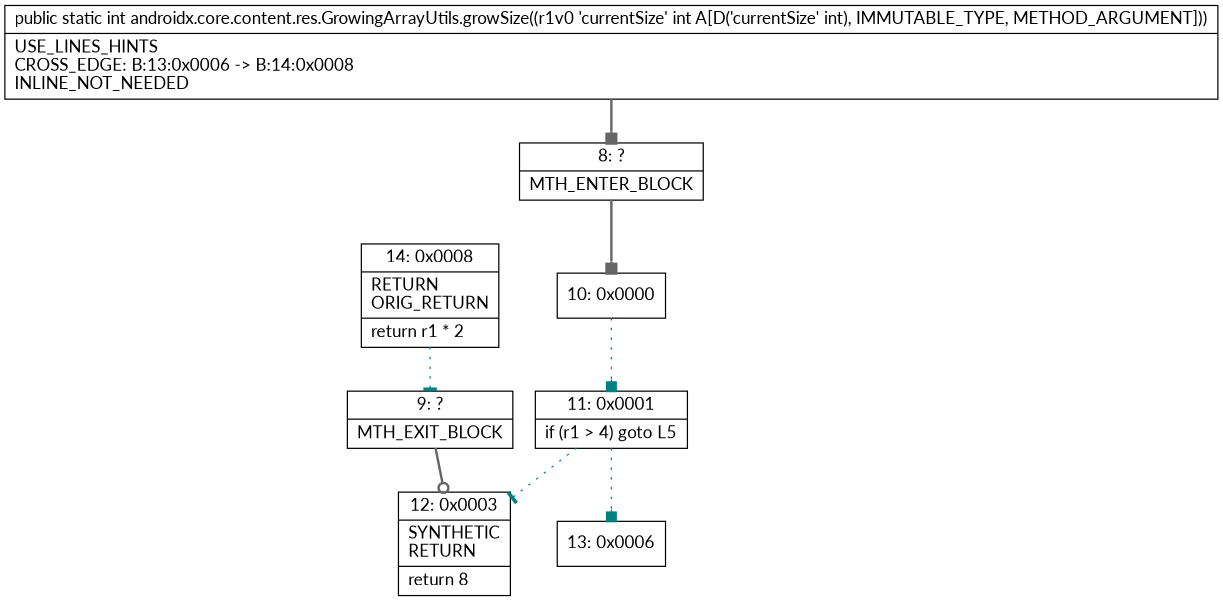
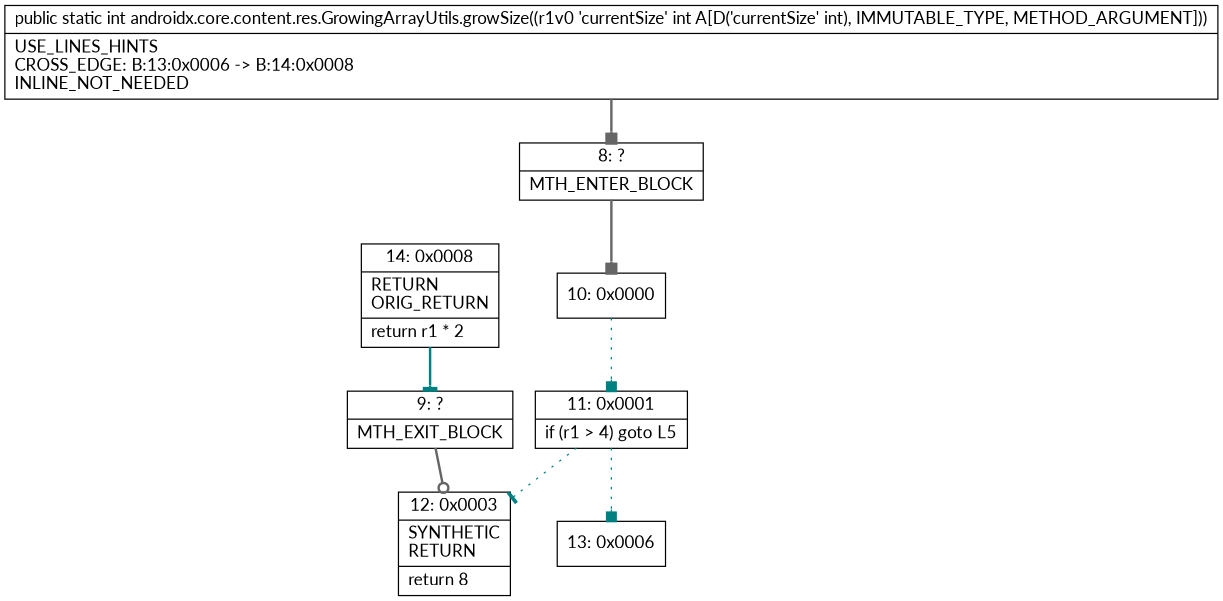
(430, 366) -> (430, 366)
